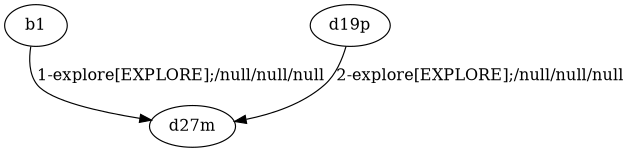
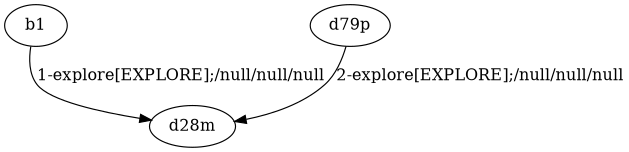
(350, 26) -> (350, 26)
(193, 126) -> (193, 126)
